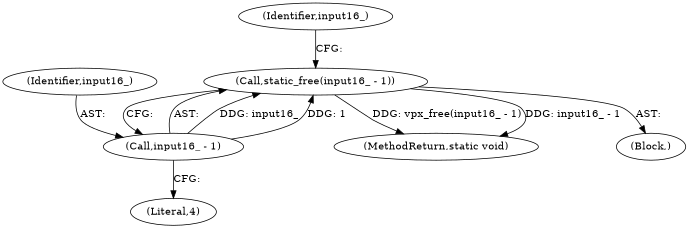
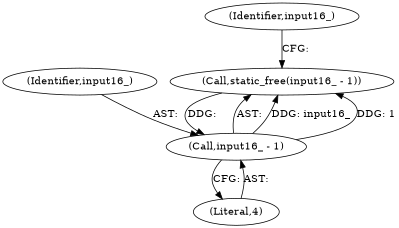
(142, 114) -> (204, 114)
(436, 147) -> none
(651, 147) -> none
none -> (244, 183)
